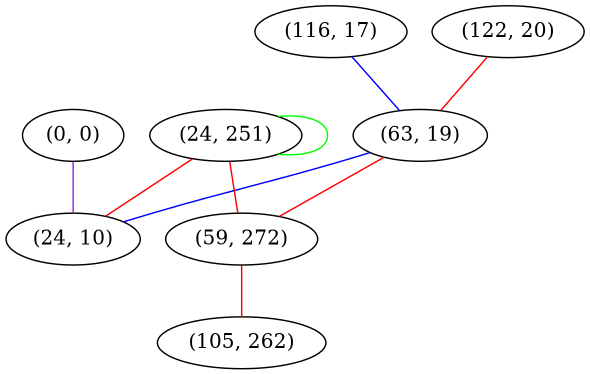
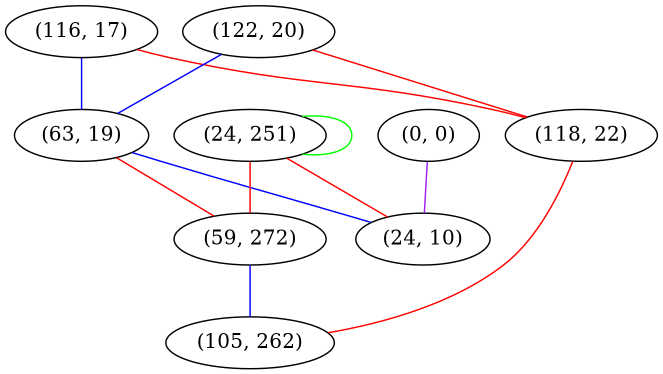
(464, 84) -> (170, 84)
none -> (581, 135)
(242, 291) -> (250, 291)
